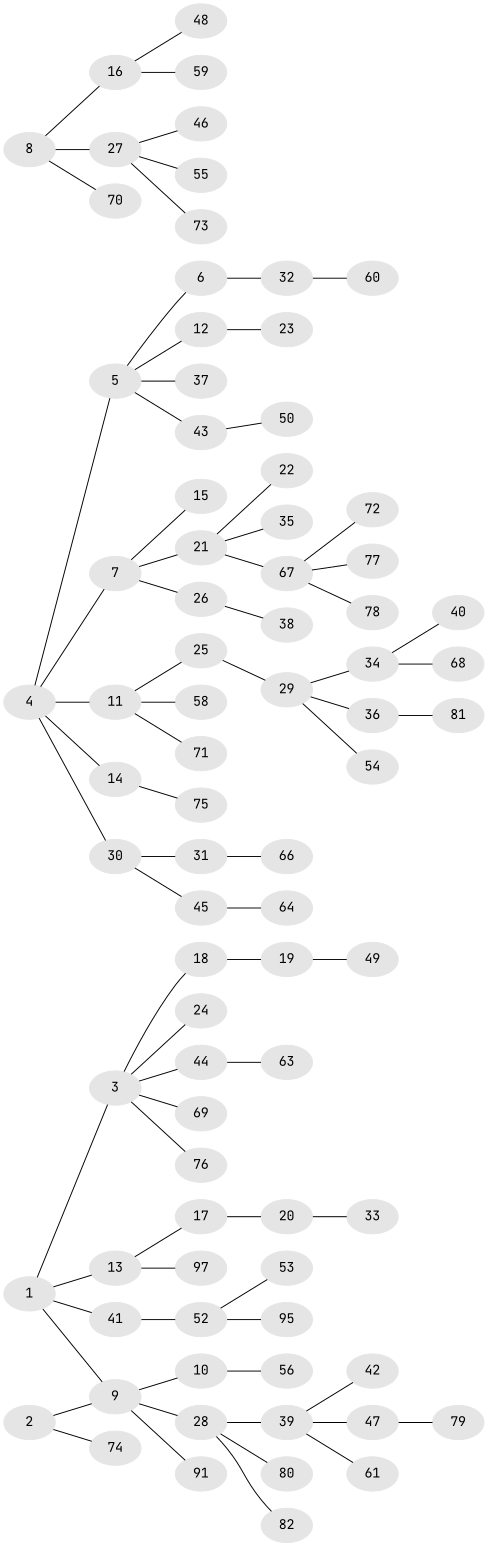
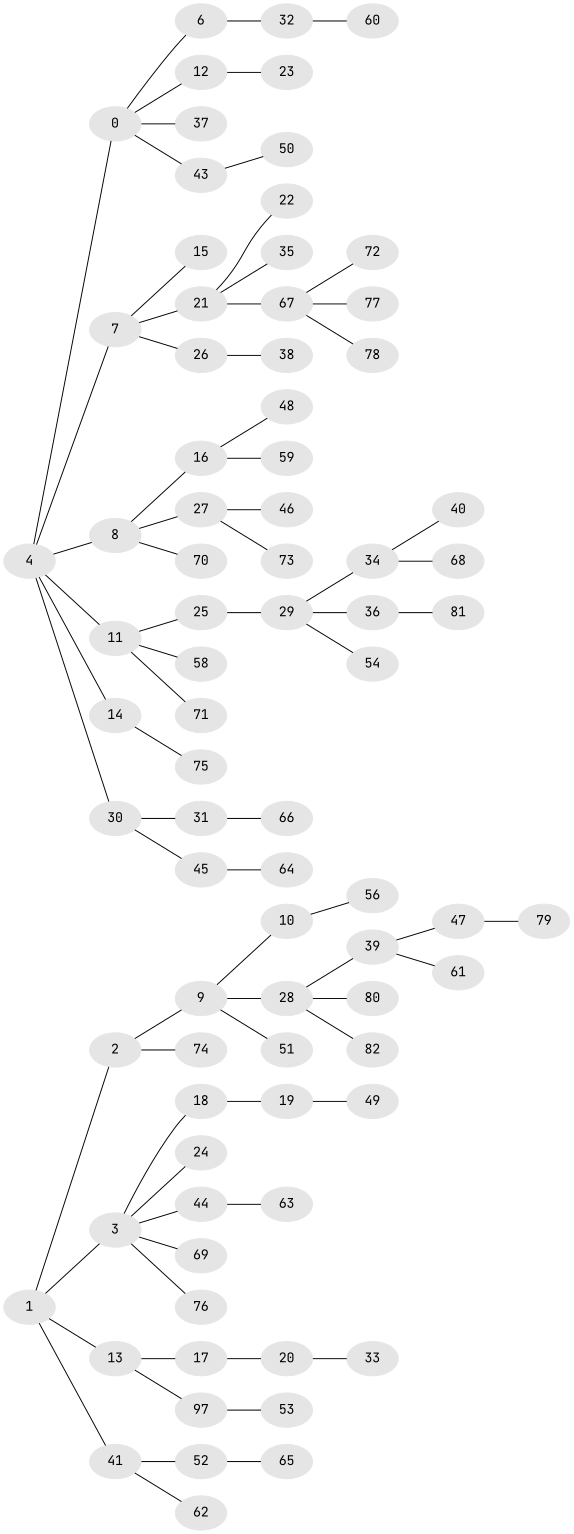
(201, 175) -> none
(115, 381) -> (115, 124)
none -> (73, 548)
(244, 1294) -> (244, 1410)
(287, 1320) -> (287, 1462)
(73, 1345) -> (72, 1179)
(373, 1371) -> none
(201, 1474) -> (287, 1050)
none -> (201, 1513)
